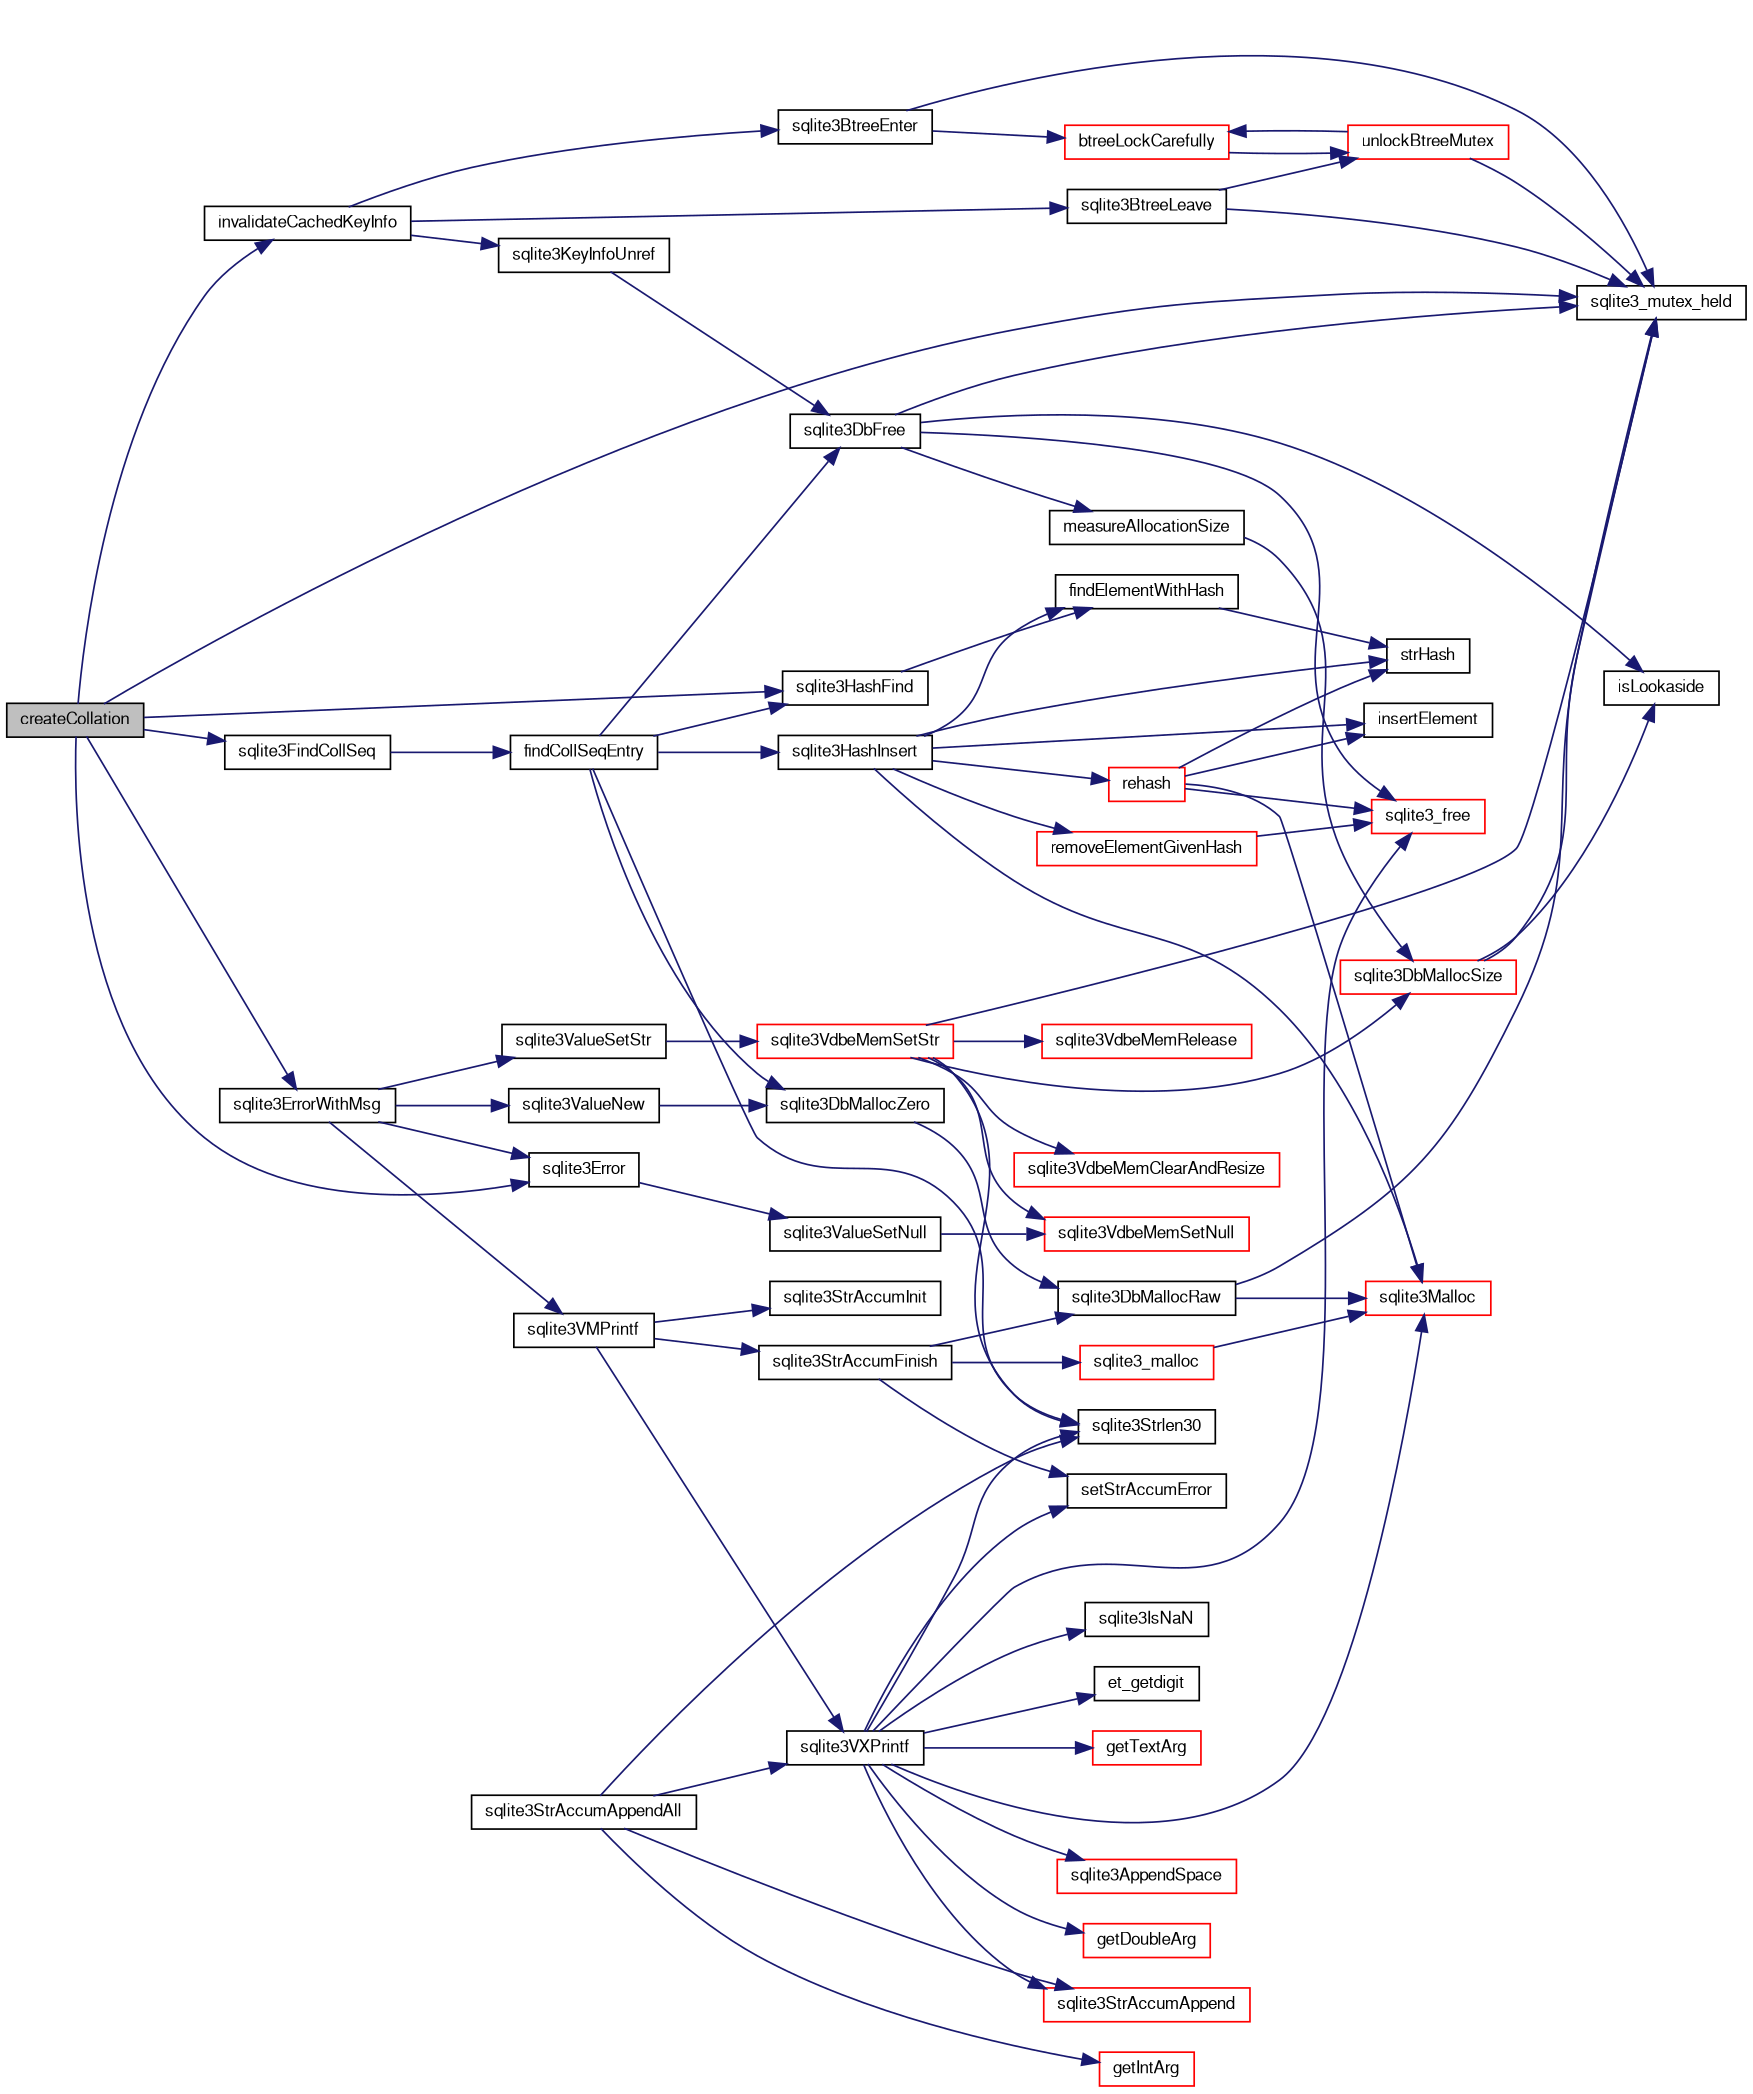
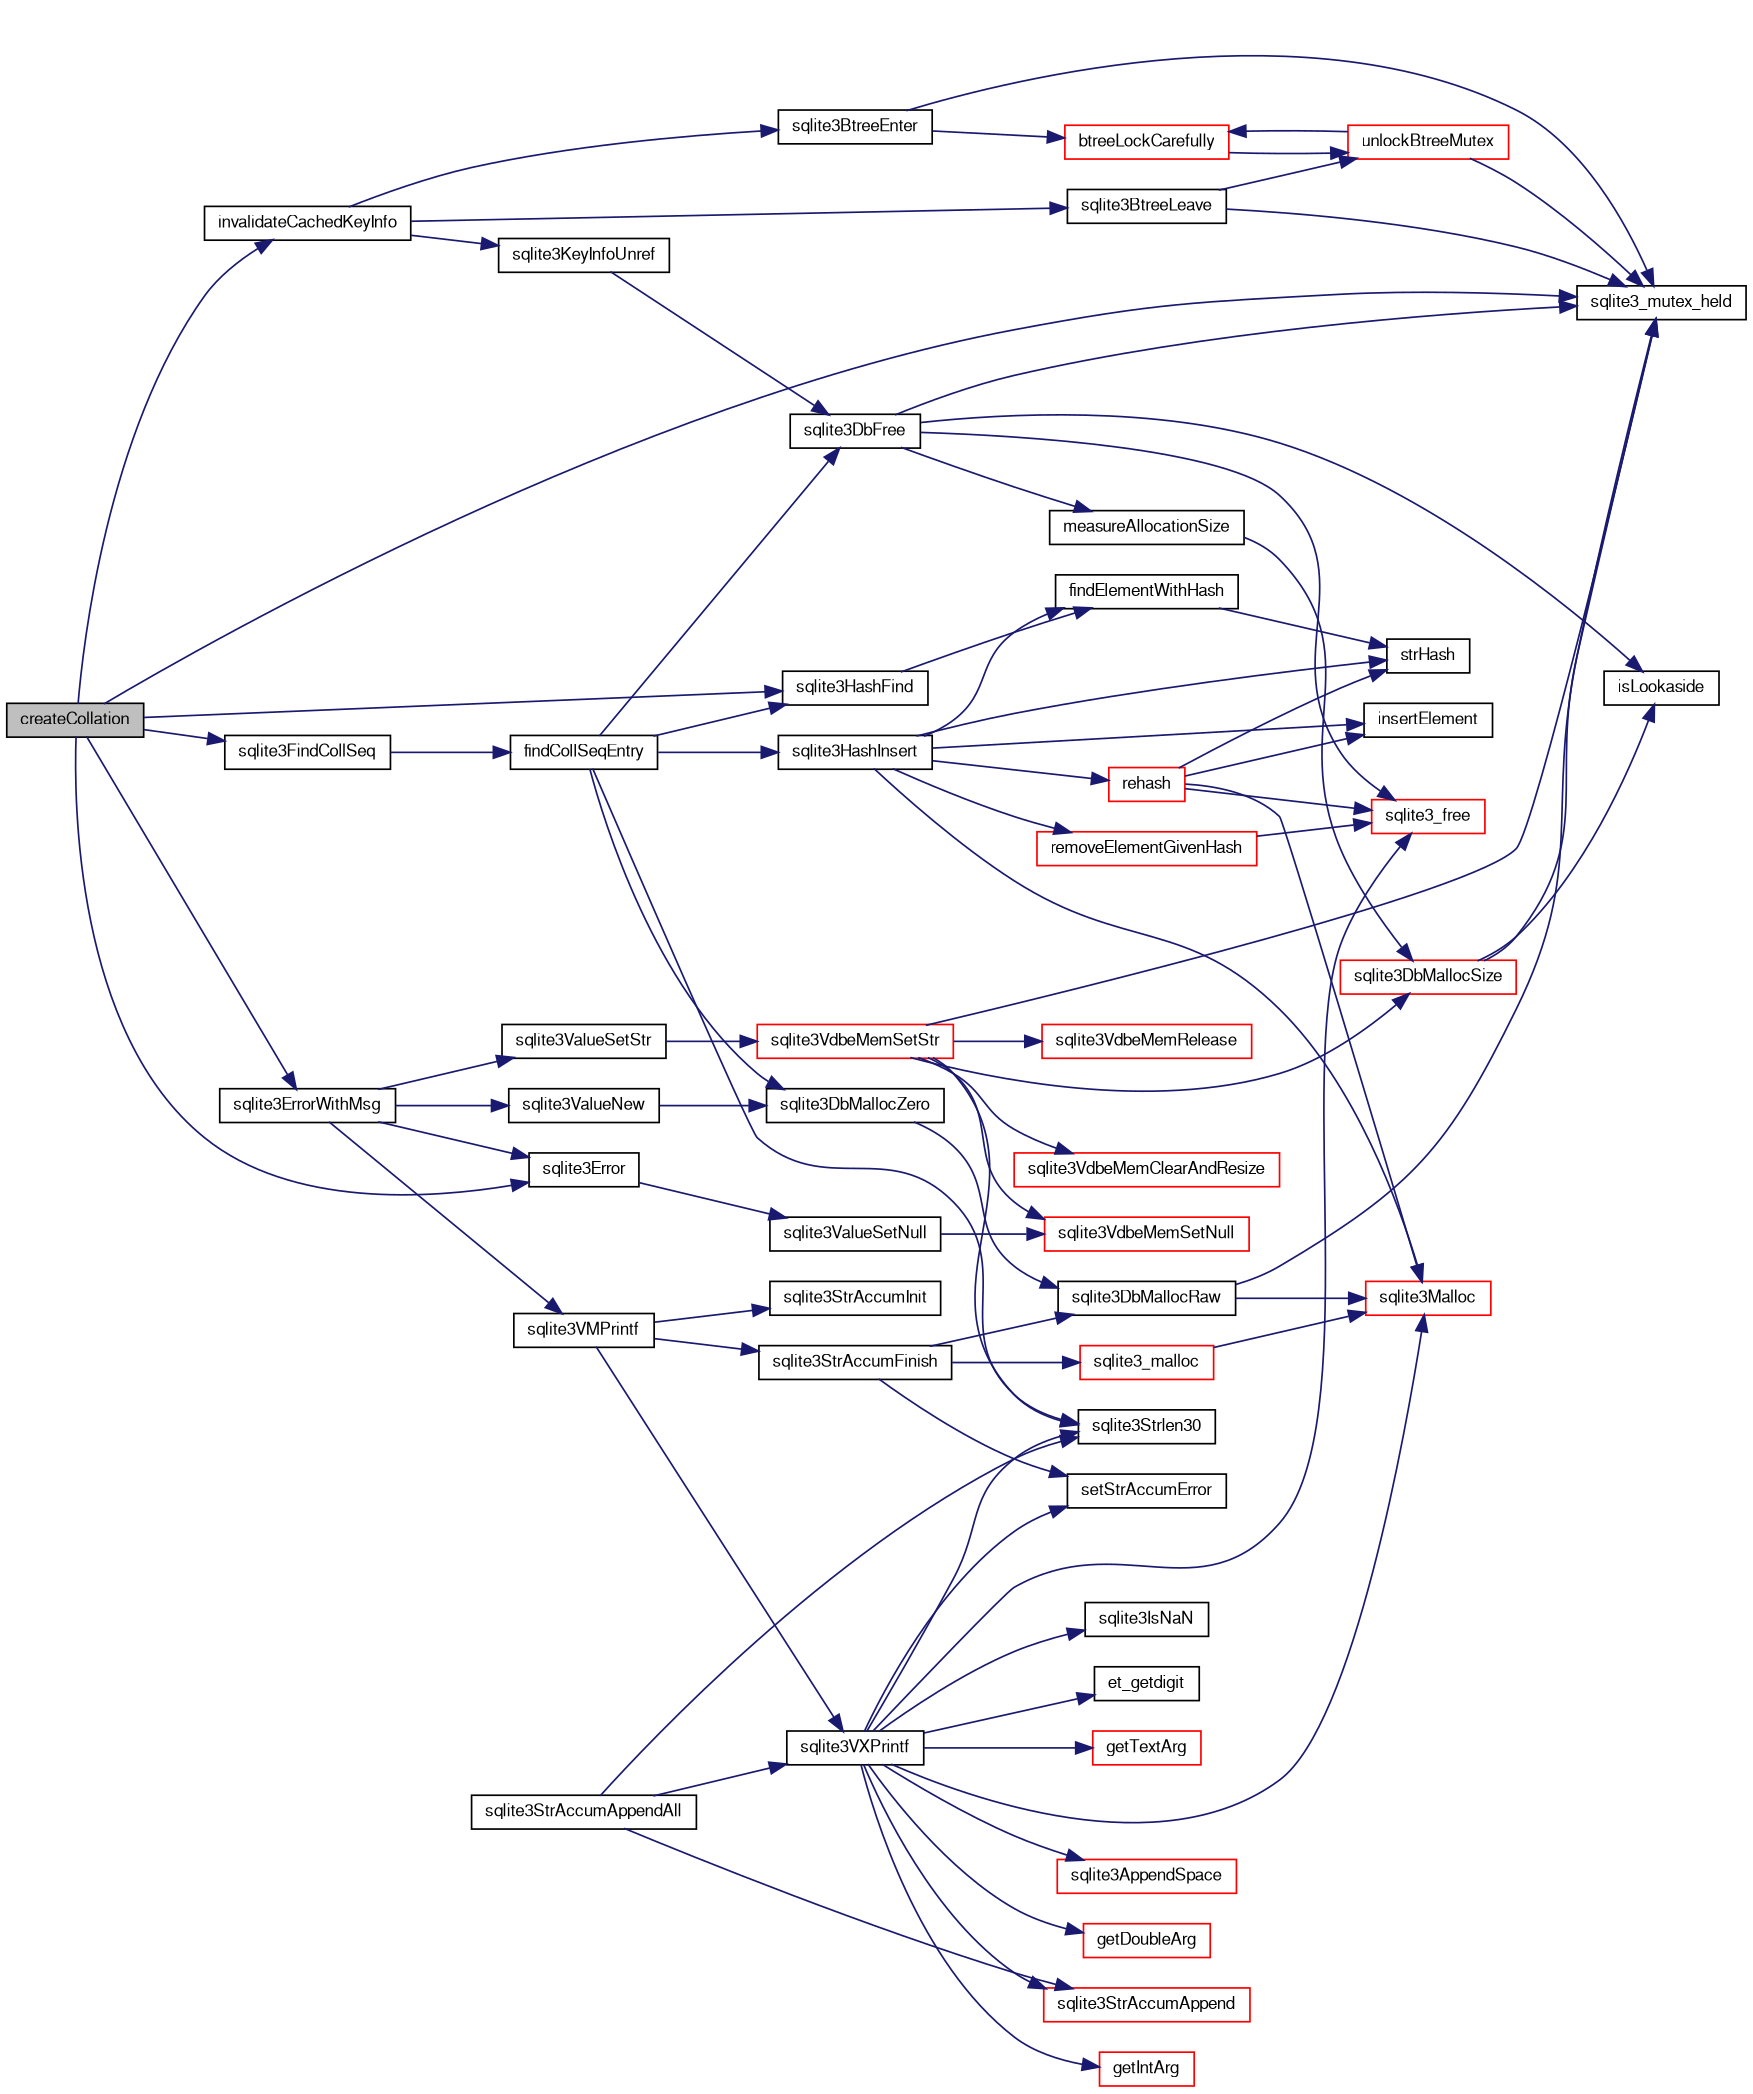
(820, 1986) -> (925, 1928)
